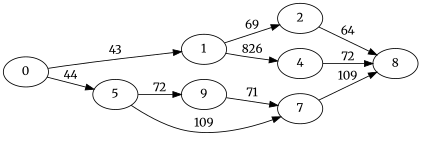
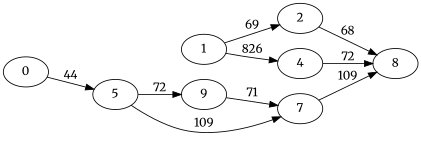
(348, 31) -> (348, 31)
(110, 60) -> none
